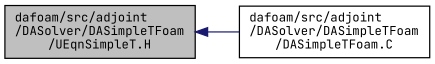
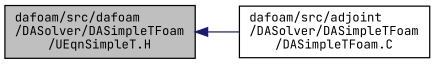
(100, 32) -> (100, 32)
